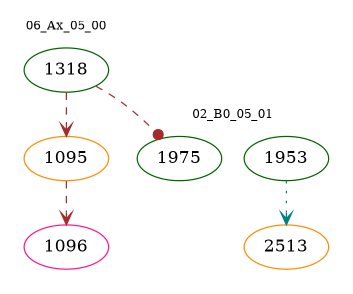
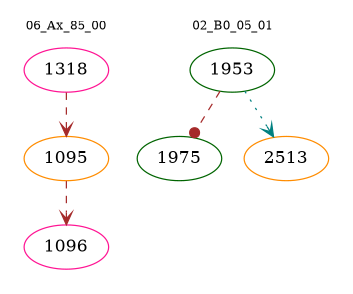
(66, 26) -> (66, 26)
(66, 70) -> (66, 70)
(135, 113) -> (209, 110)
